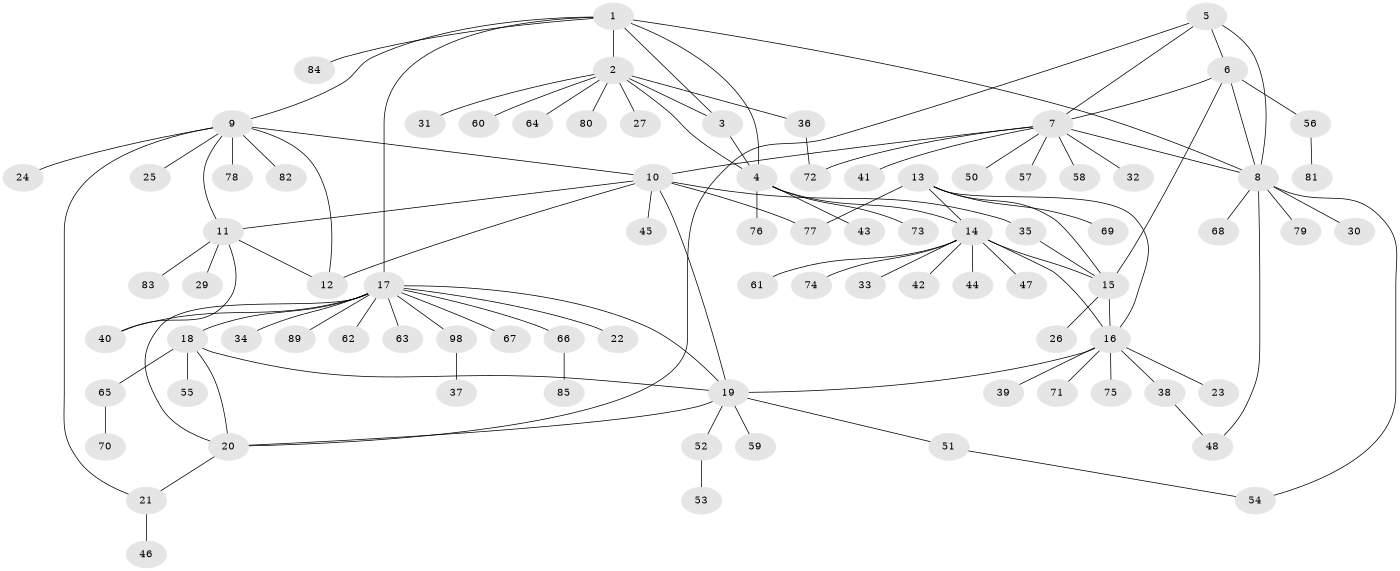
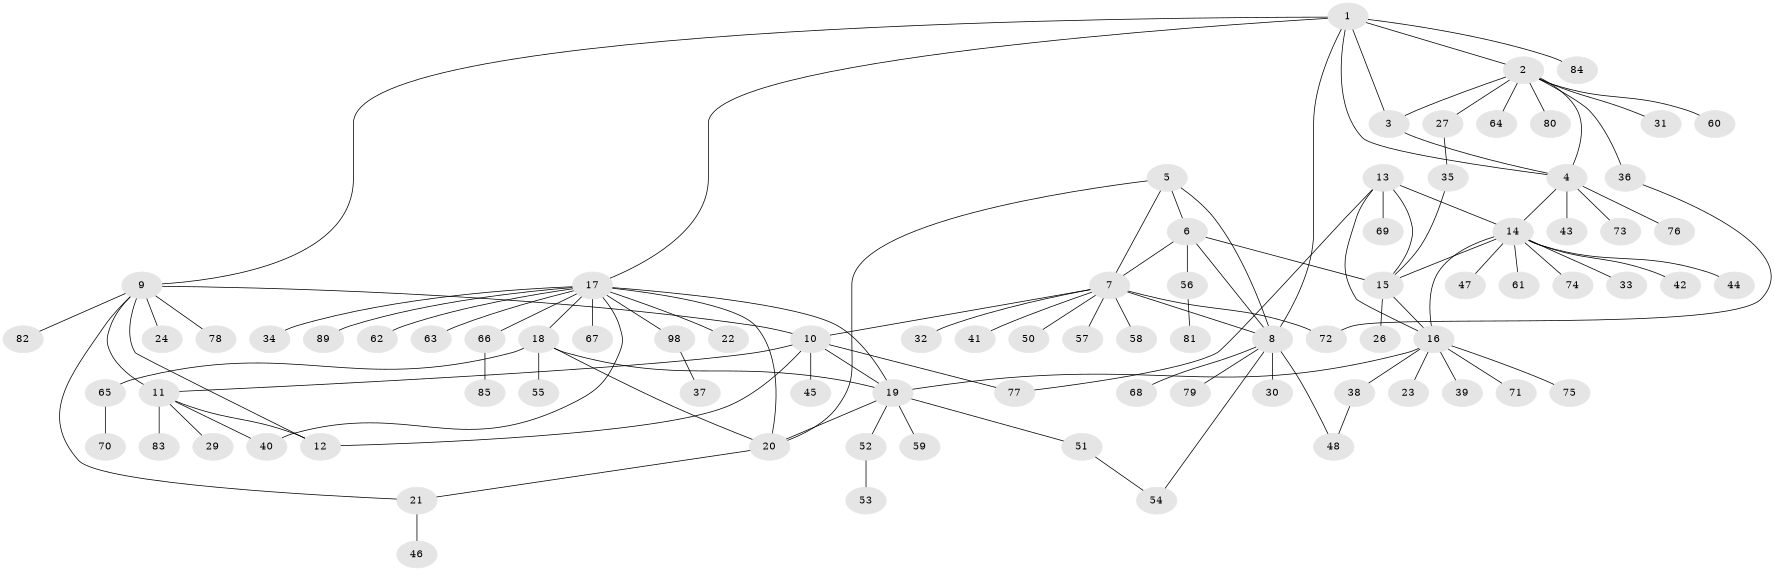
(150, 178) -> none
(842, 198) -> (1446, 152)
